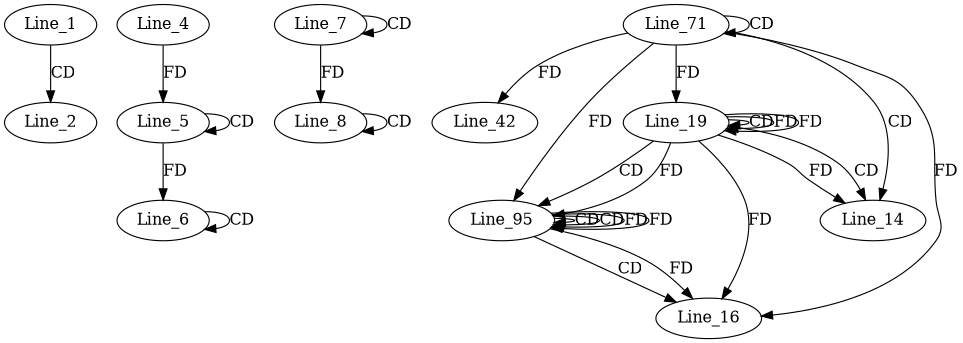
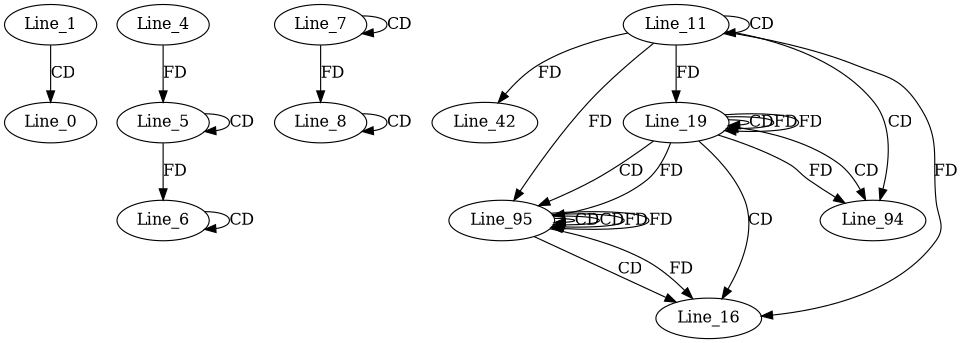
(676, 25) -> (676, 25)
(51, 123) -> (51, 123)
(760, 220) -> (760, 220)
(873, 220) -> (873, 220)
